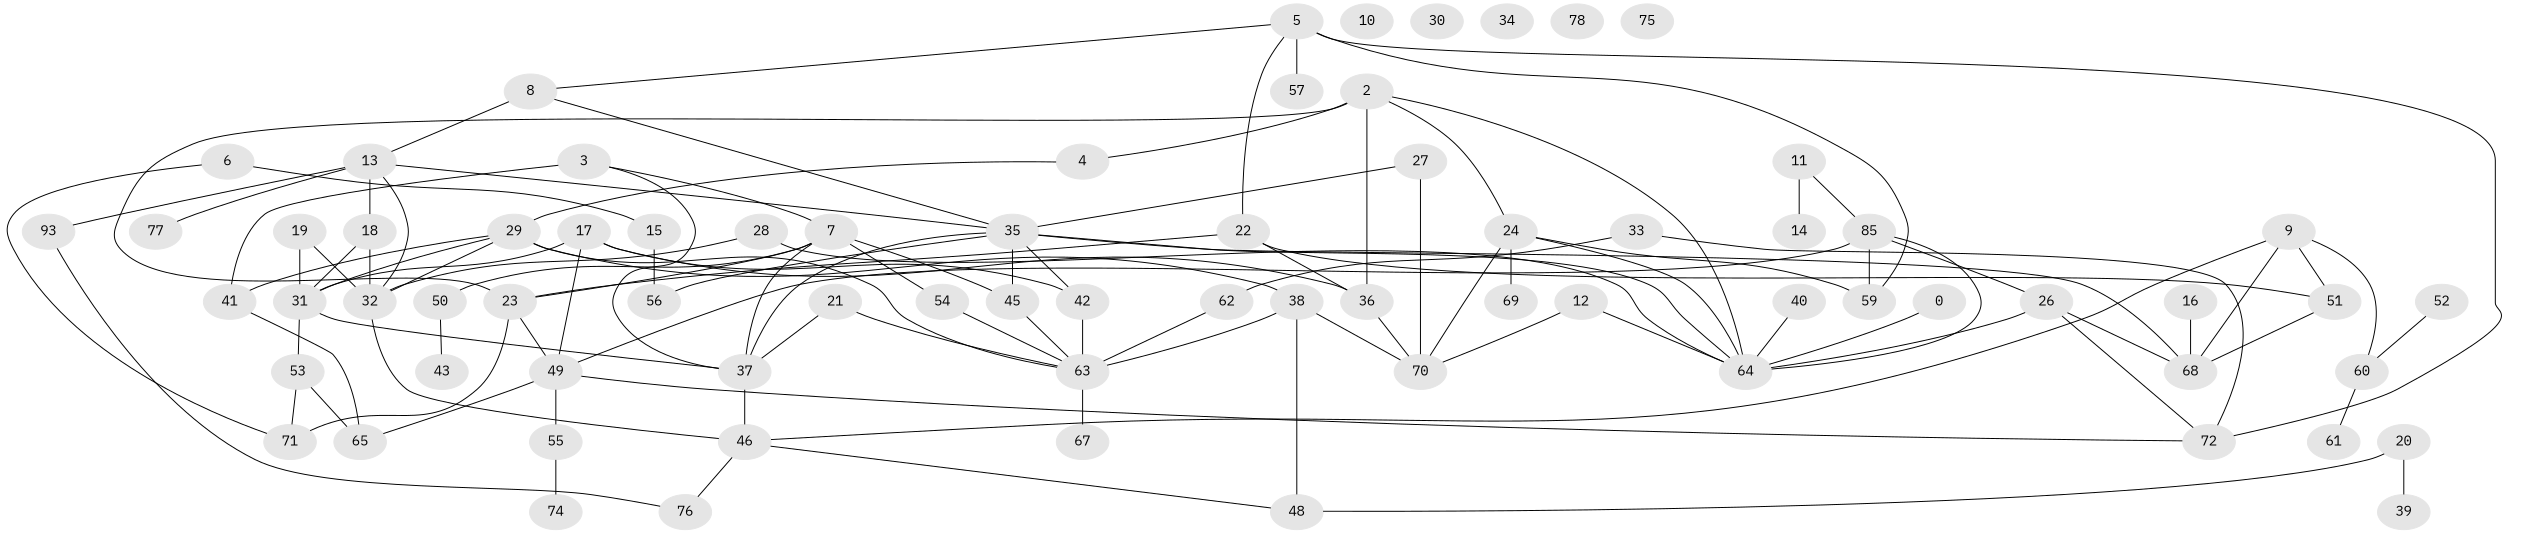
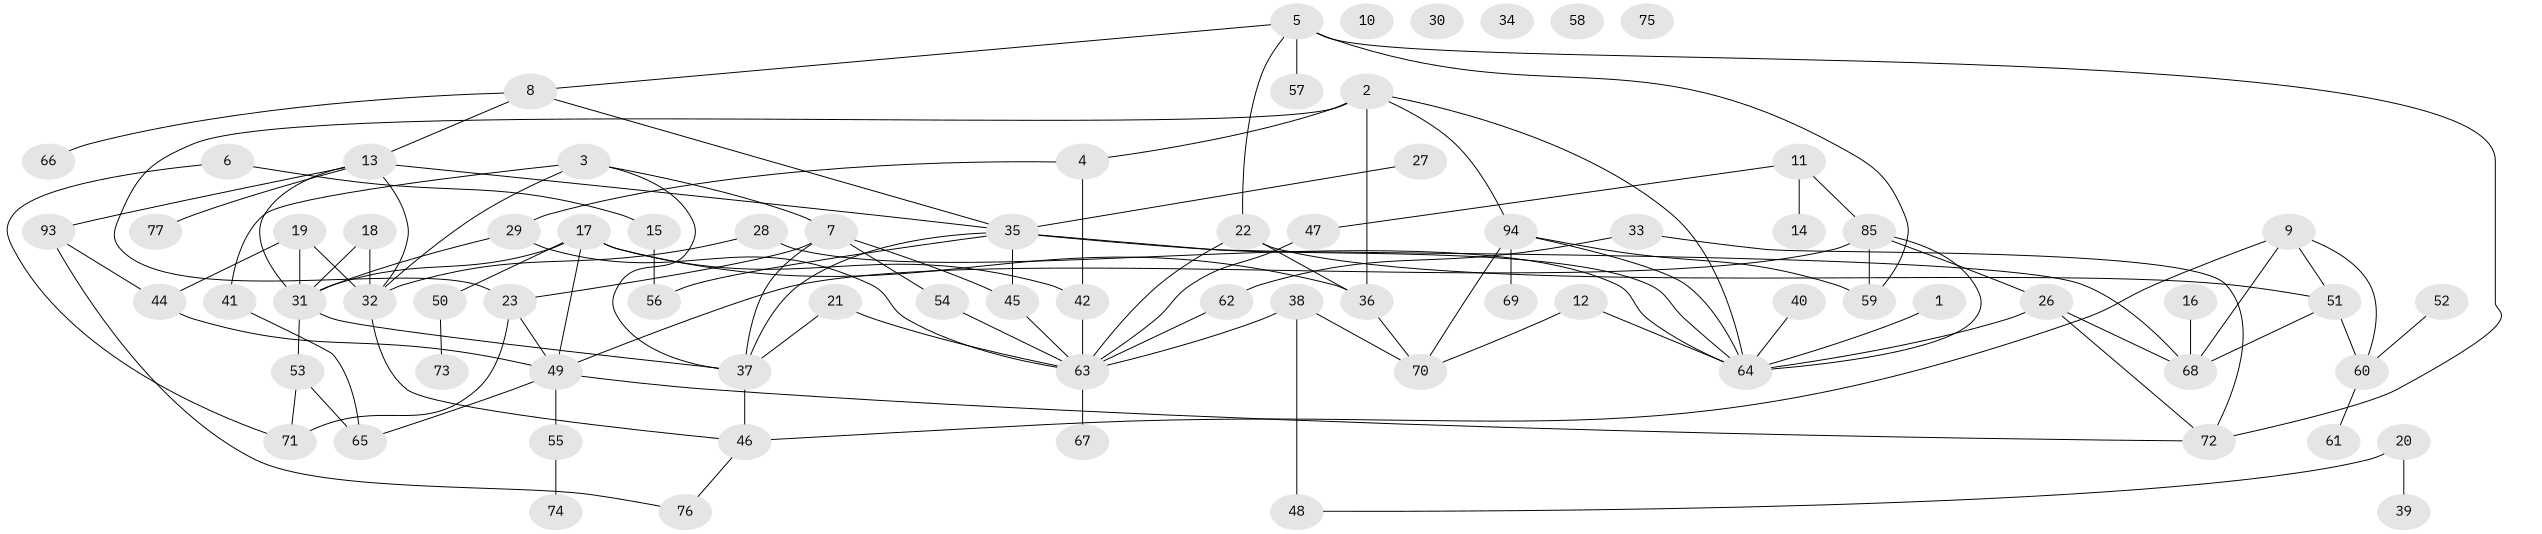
(1577, 21) -> (1577, 21)
none -> (49, 162)
(370, 197) -> (275, 202)
none -> (1313, 232)
(1511, 232) -> (1511, 232)
(996, 253) -> (1151, 292)
(362, 258) -> none
(457, 260) -> (468, 221)
(600, 266) -> (502, 272)
(905, 267) -> none
(1056, 275) -> (1083, 232)
(1420, 280) -> none
none -> (160, 302)
(1939, 302) -> (1939, 302)
none -> (2348, 337)
(442, 372) -> (442, 372)
(1021, 477) -> none
